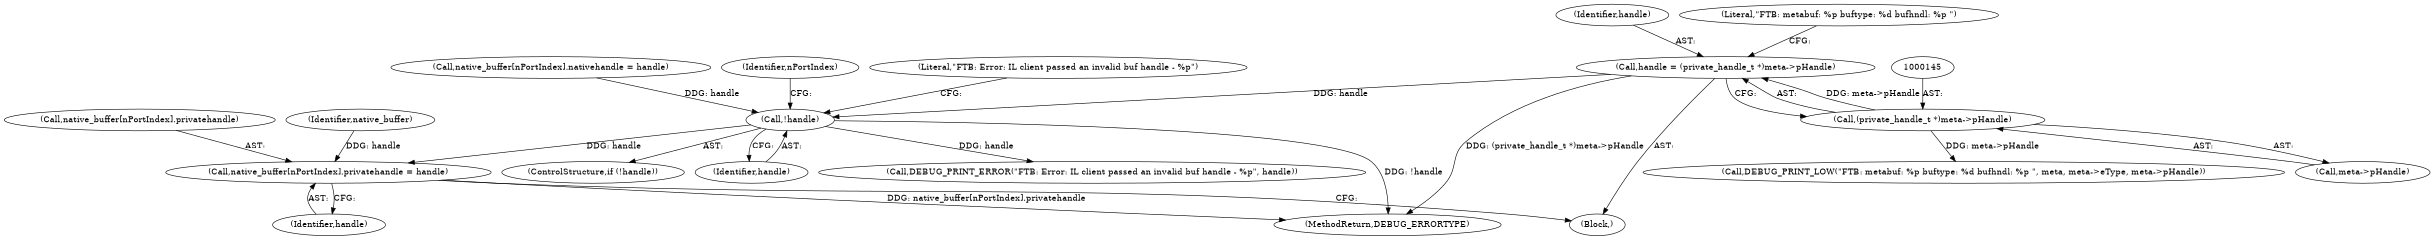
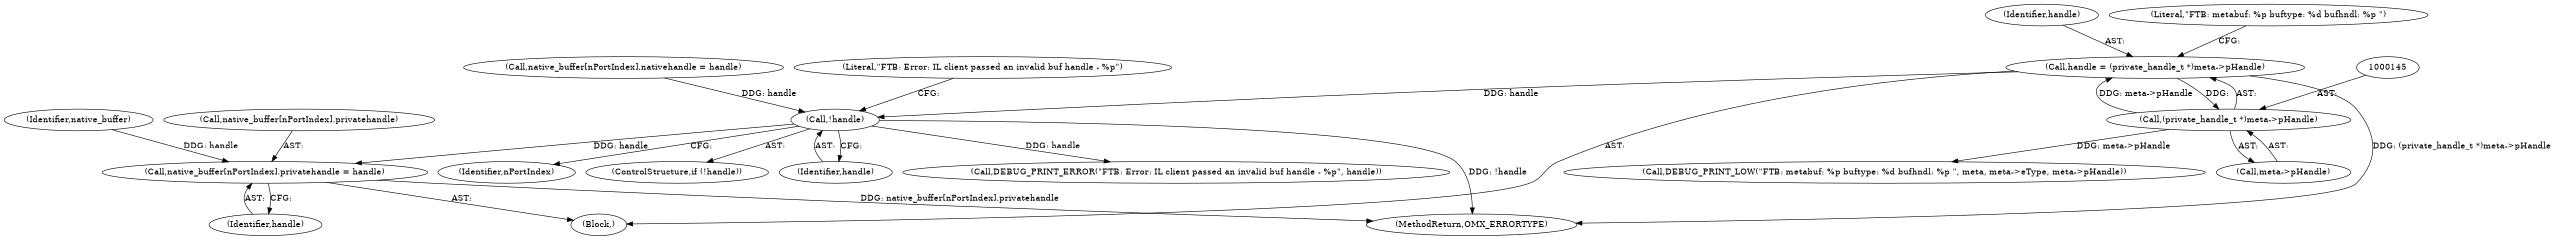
(790, 91) -> (679, 145)
(1747, 94) -> (2219, 94)
(1348, 199) -> (463, 199)
(1388, 225) -> (1472, 225)
